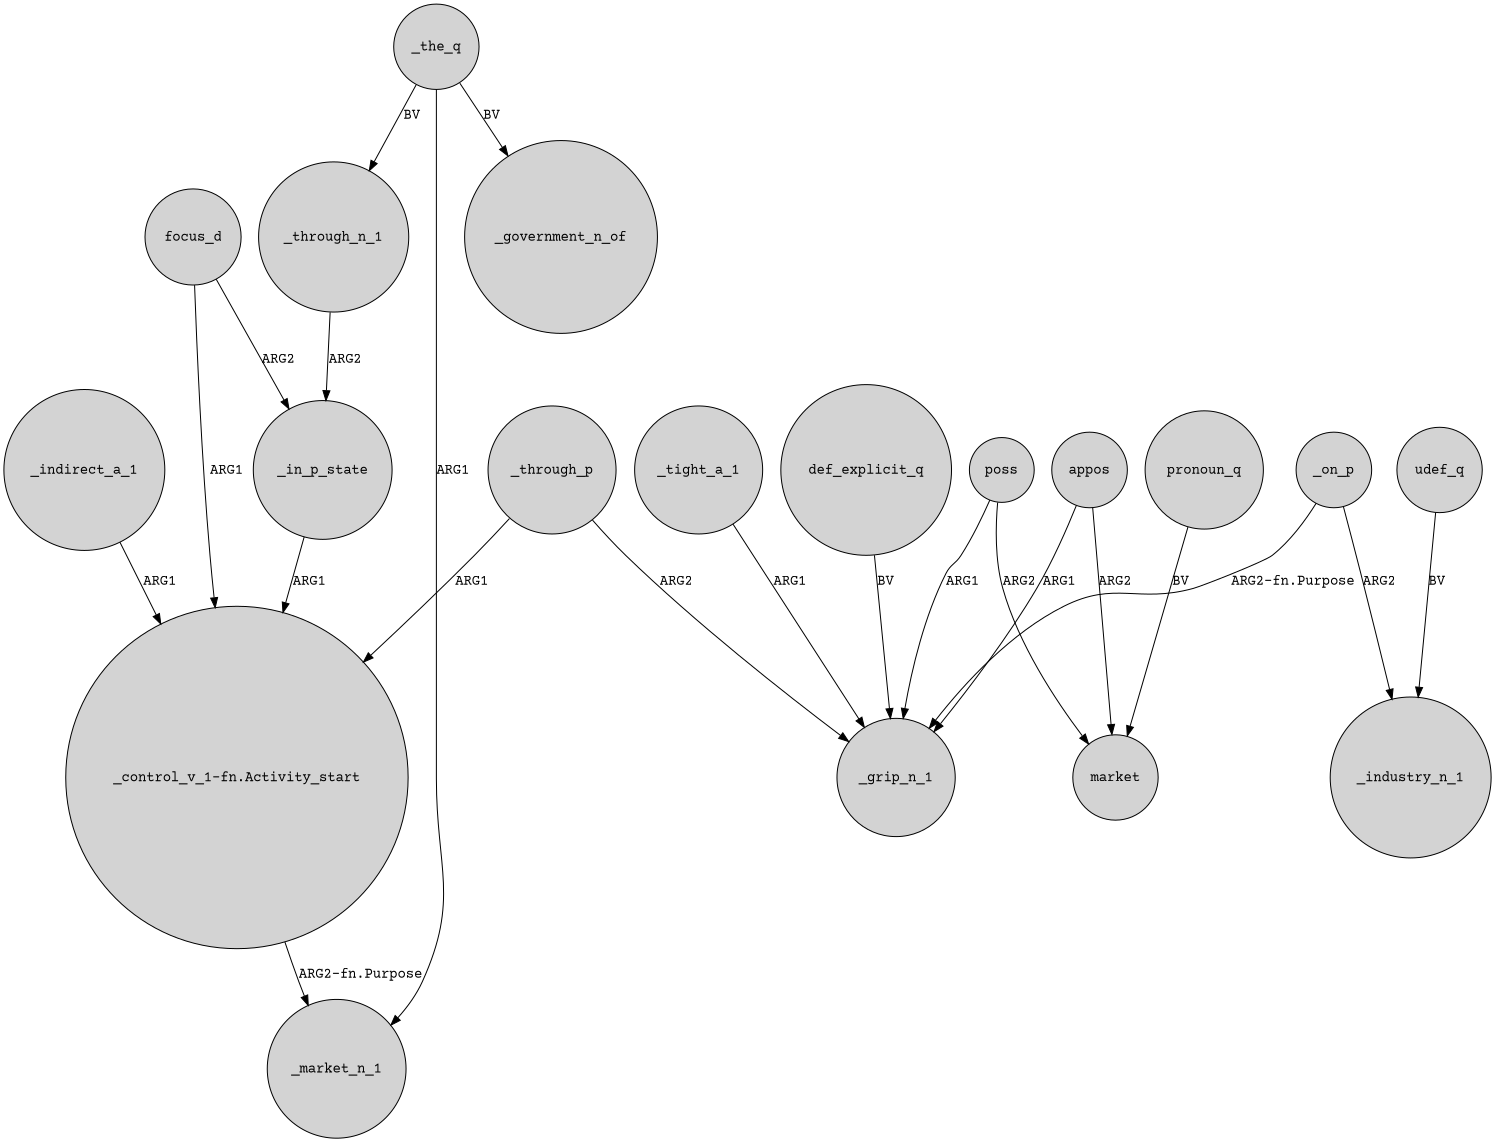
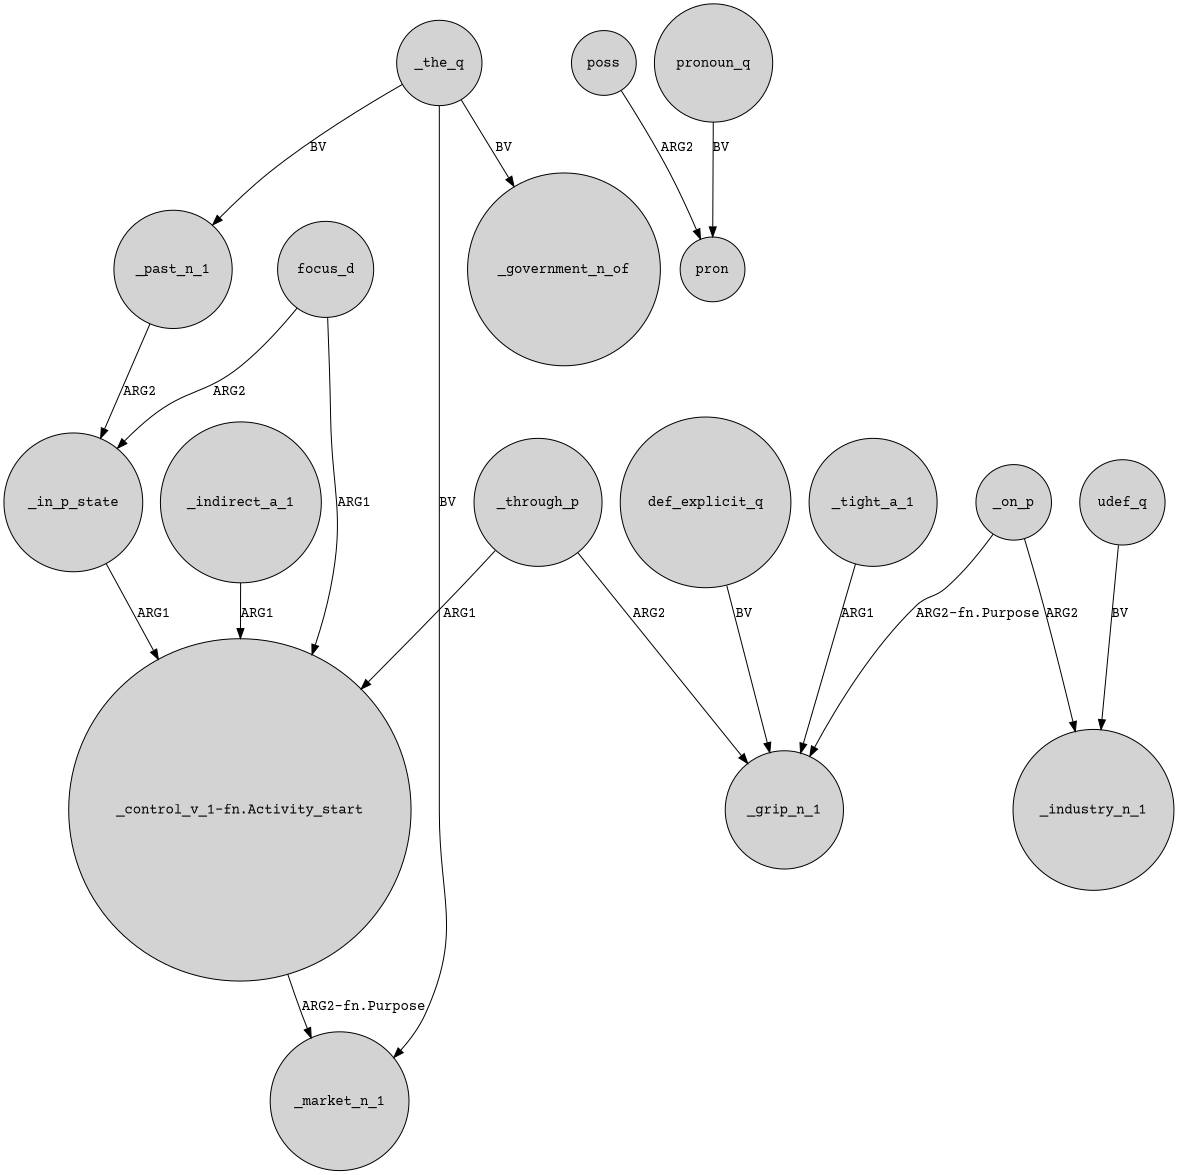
(334, 237) -> (173, 269)
(453, 470) -> (448, 502)
(1090, 470) -> none
(935, 599) -> none
(1115, 777) -> (713, 269)
